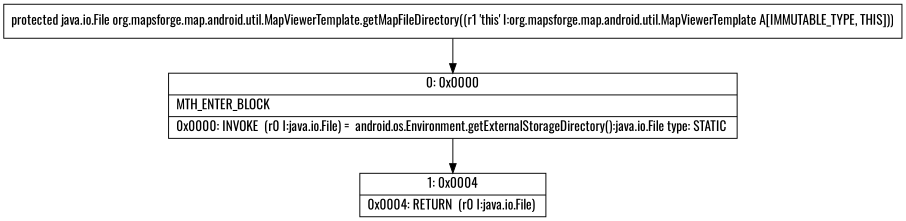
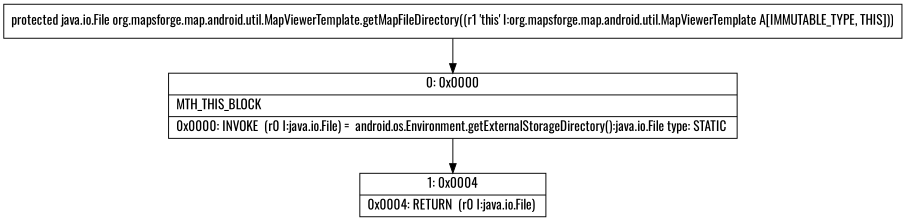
(223, 105) -> (219, 105)
